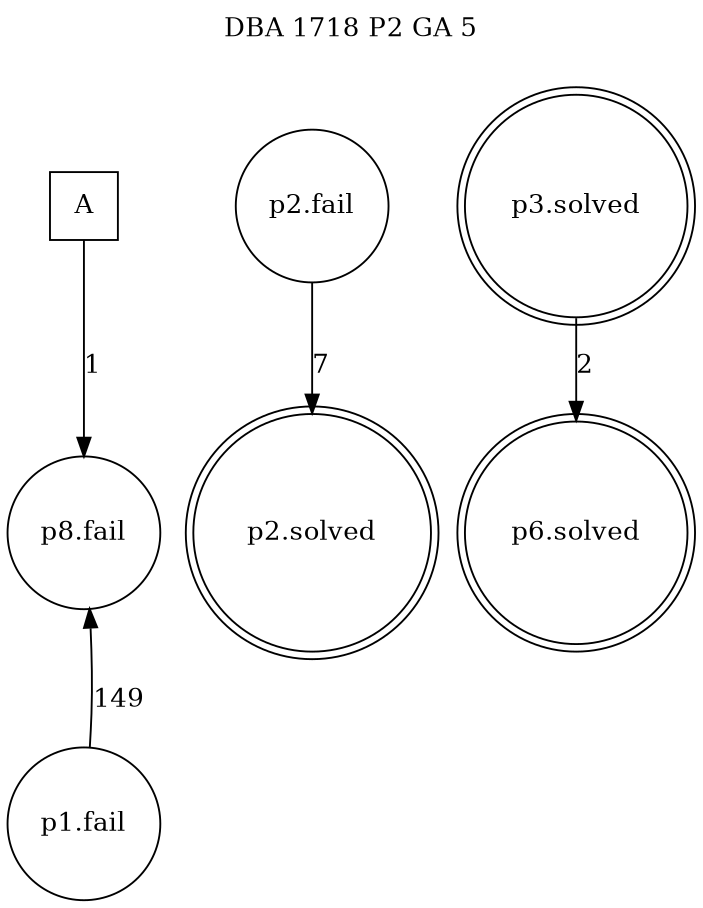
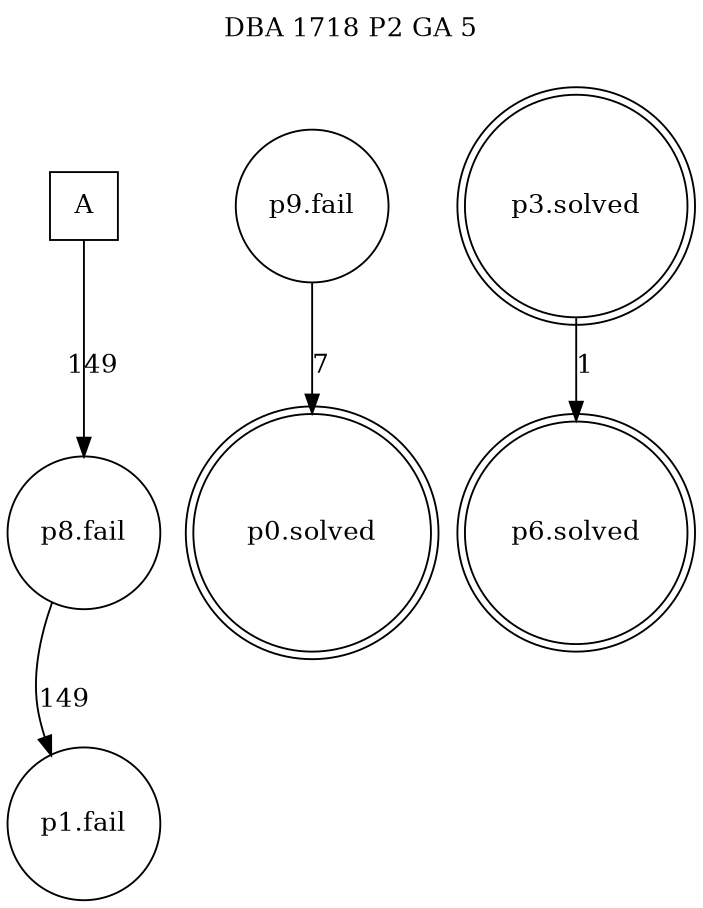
(312, 206) -> (312, 206)
(93, 366) -> (93, 366)
(586, 366) -> (586, 366)
(312, 533) -> (312, 533)
(92, 688) -> (37, 669)
